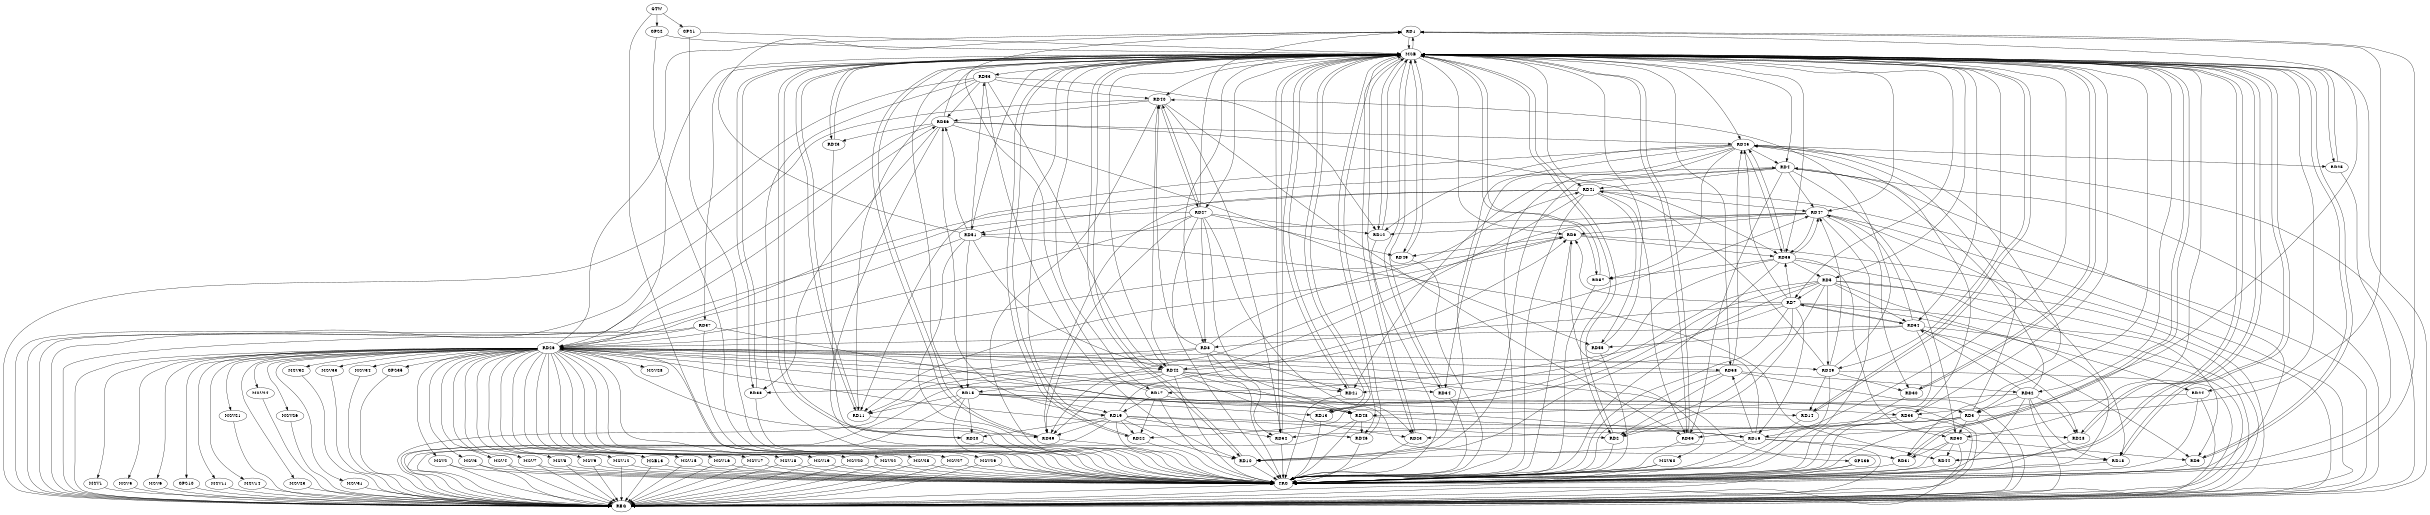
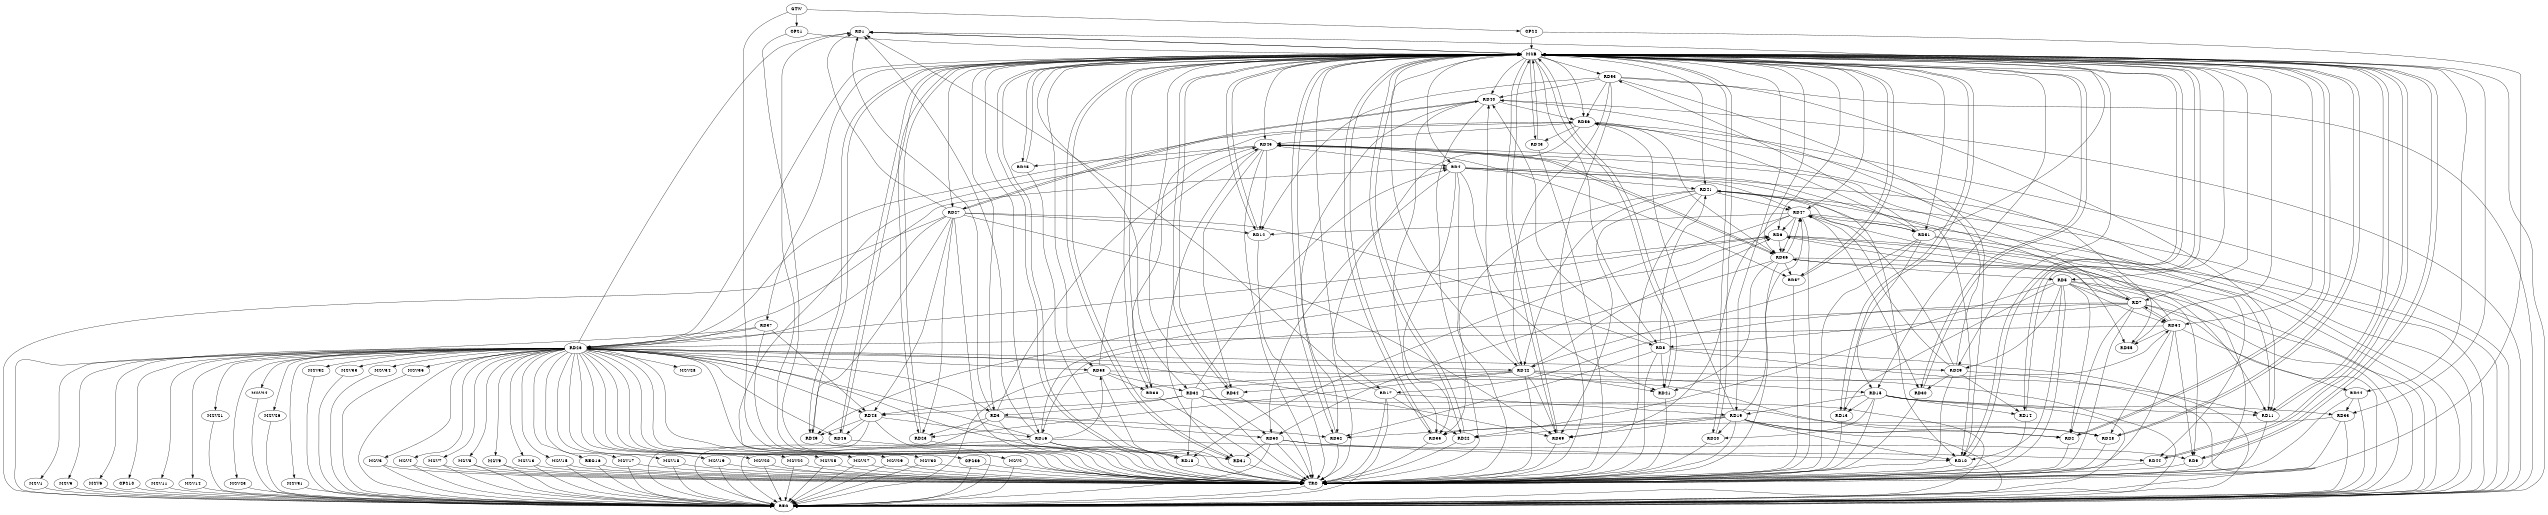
(1157, 59) -> (1572, 77)
(1936, 233) -> none
(396, 371) -> (416, 371)
none -> (847, 425)
(622, 461) -> none
(655, 461) -> (526, 461)
(722, 461) -> (593, 461)
(1602, 468) -> none
